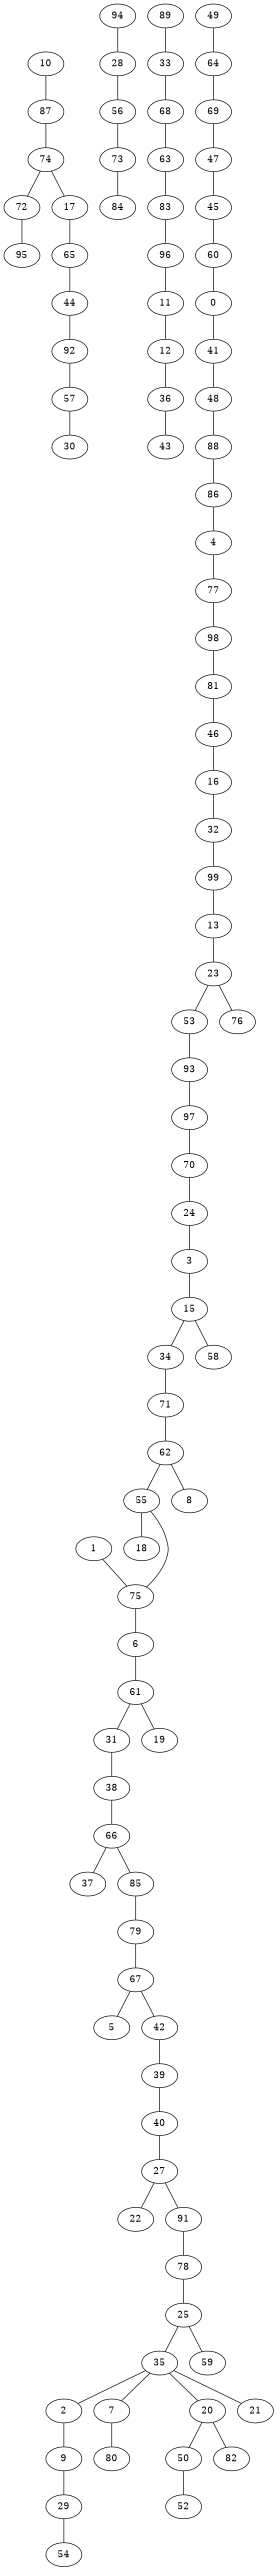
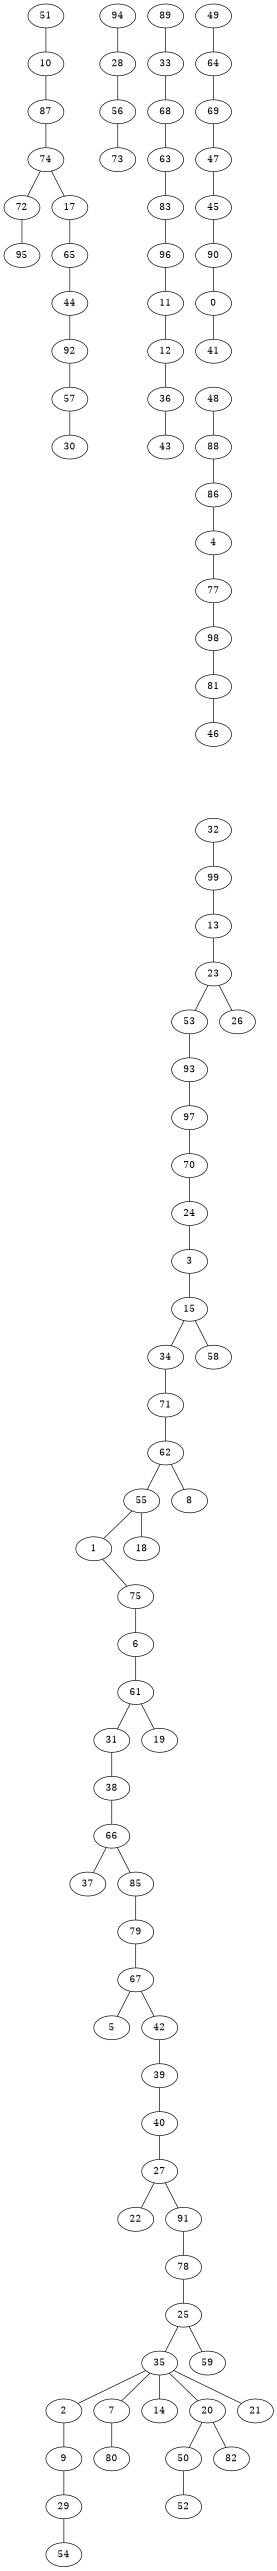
none -> (46, 16)
(118, 208) -> none
(214, 255) -> (214, 255)
(214, 375) -> none
(214, 782) -> none
(238, 1022) -> (238, 1022)
(168, 1550) -> (118, 1525)
none -> (160, 2411)
